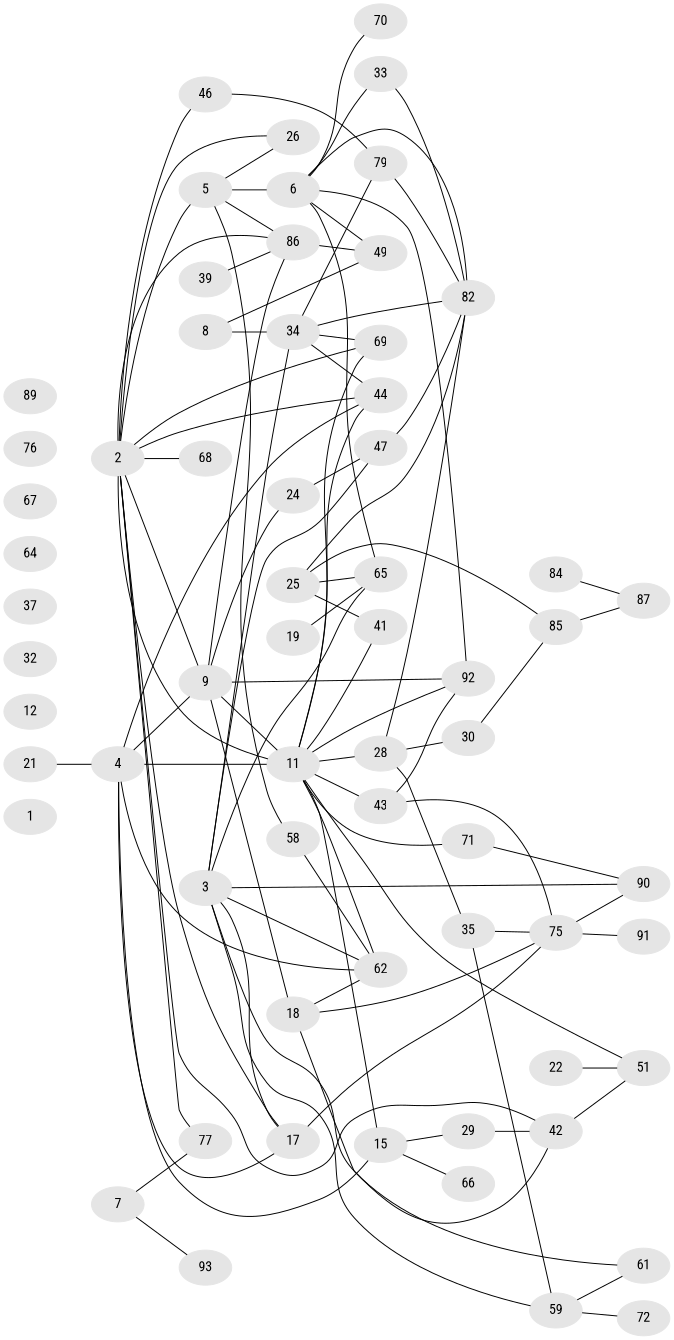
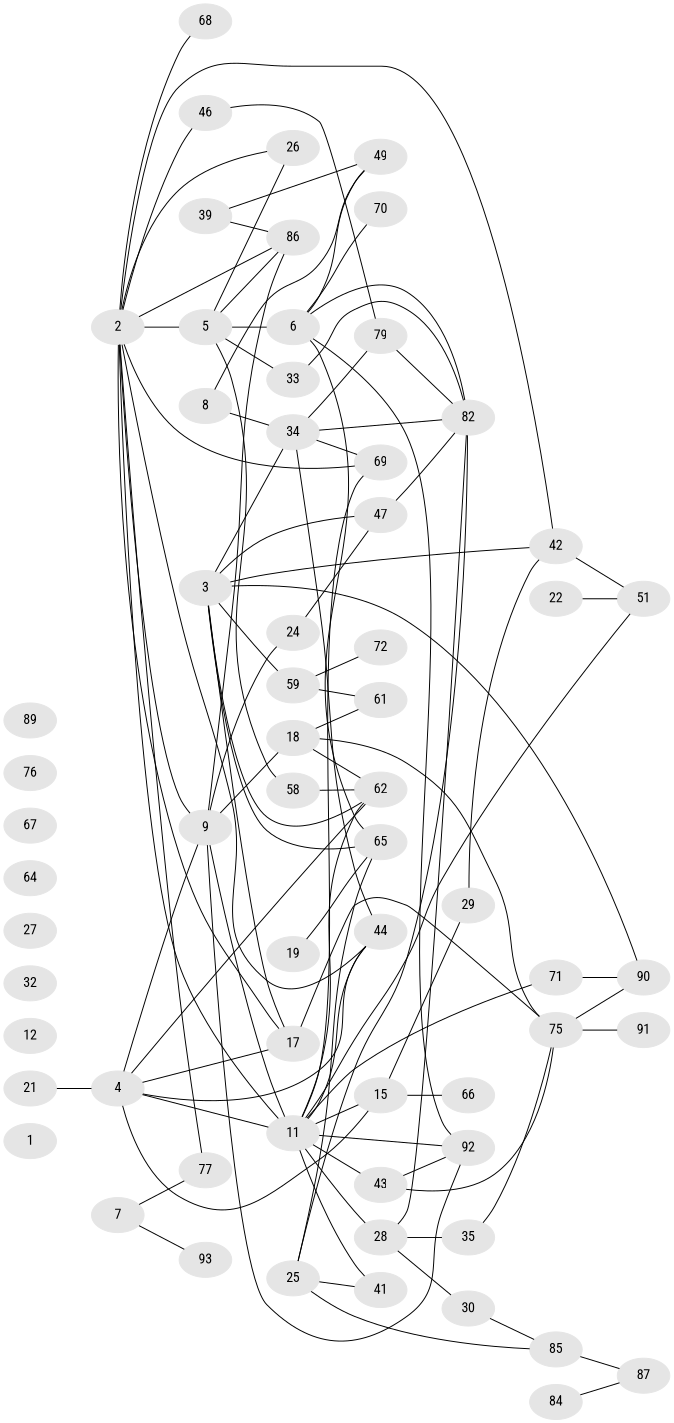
(346, 119) -> (248, 353)
(343, 249) -> (293, 186)
(30, 607) -> (30, 931)
(512, 1121) -> none
